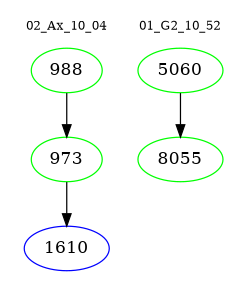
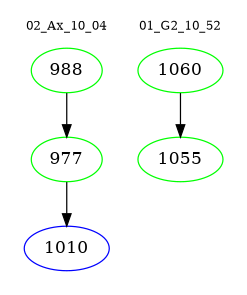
(180, 70) -> (180, 70)
(67, 159) -> (67, 159)
(180, 159) -> (180, 159)
(67, 248) -> (67, 248)
